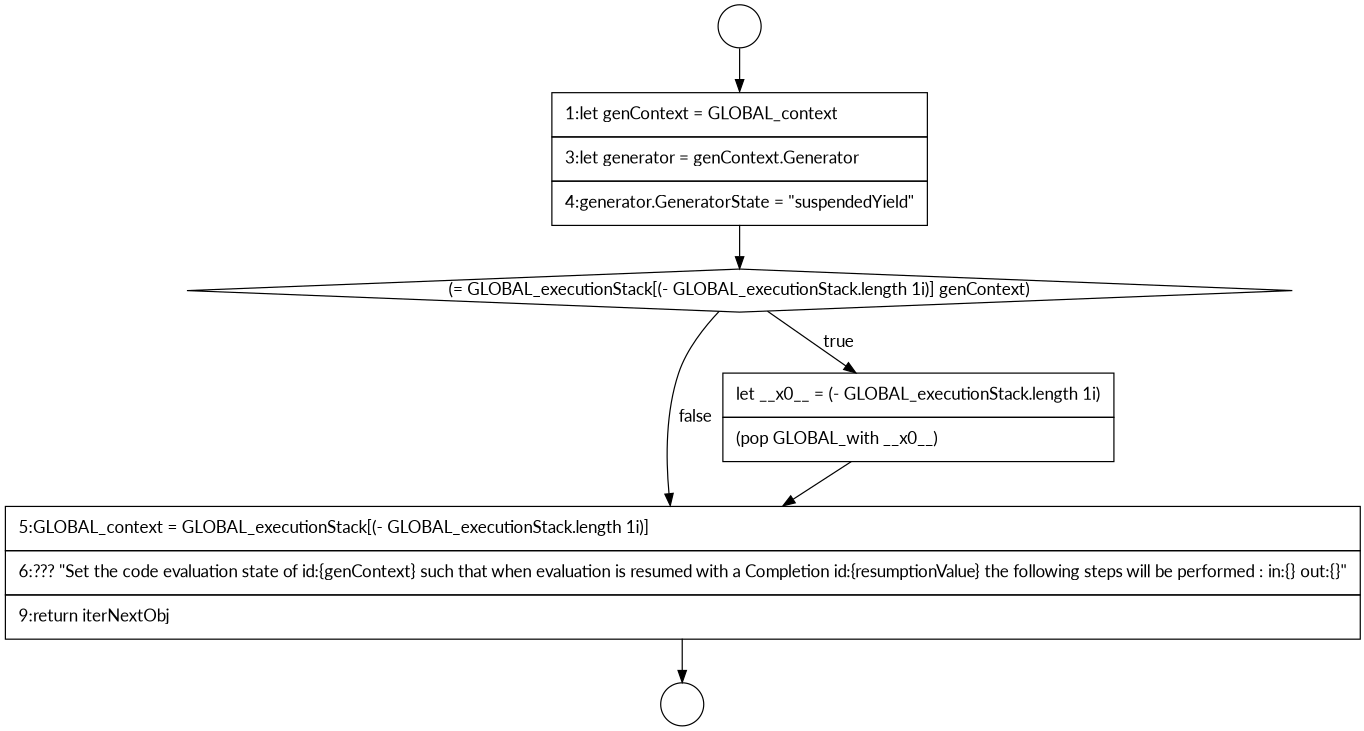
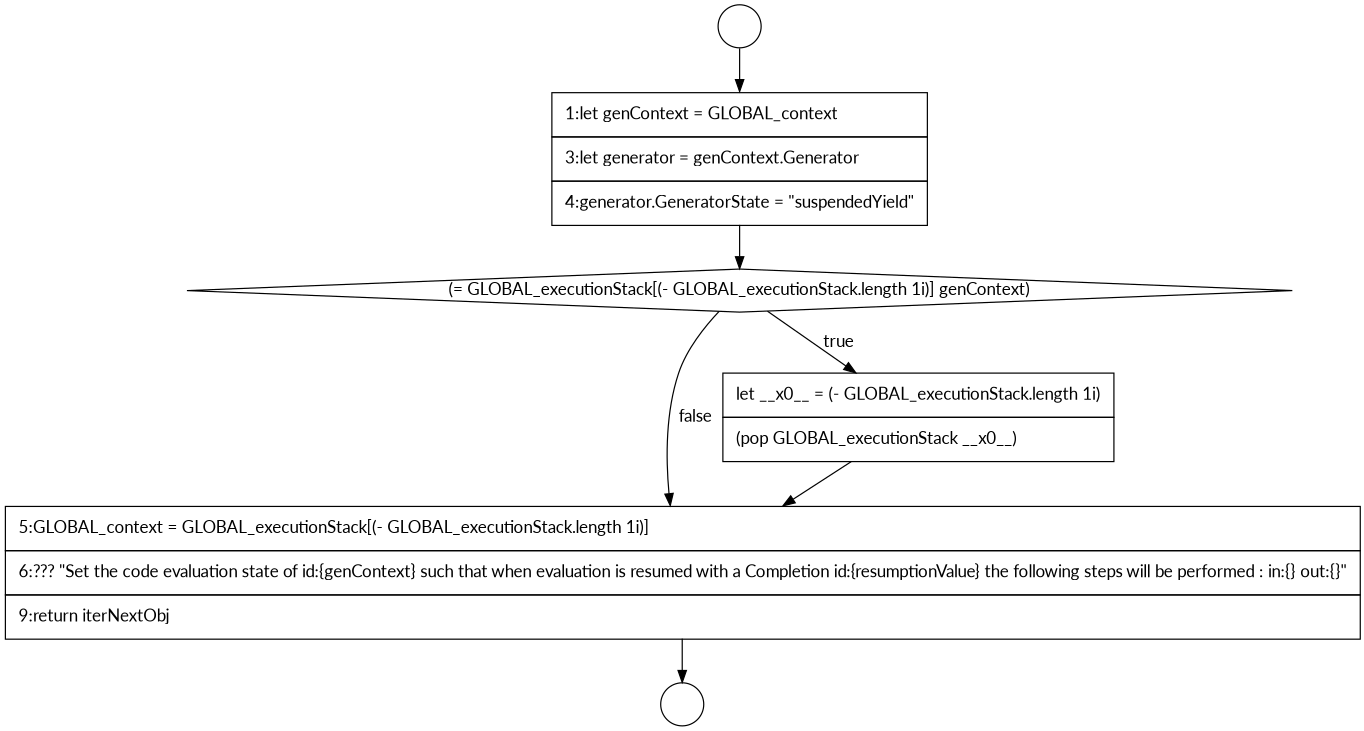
(837, 439) -> (877, 439)
